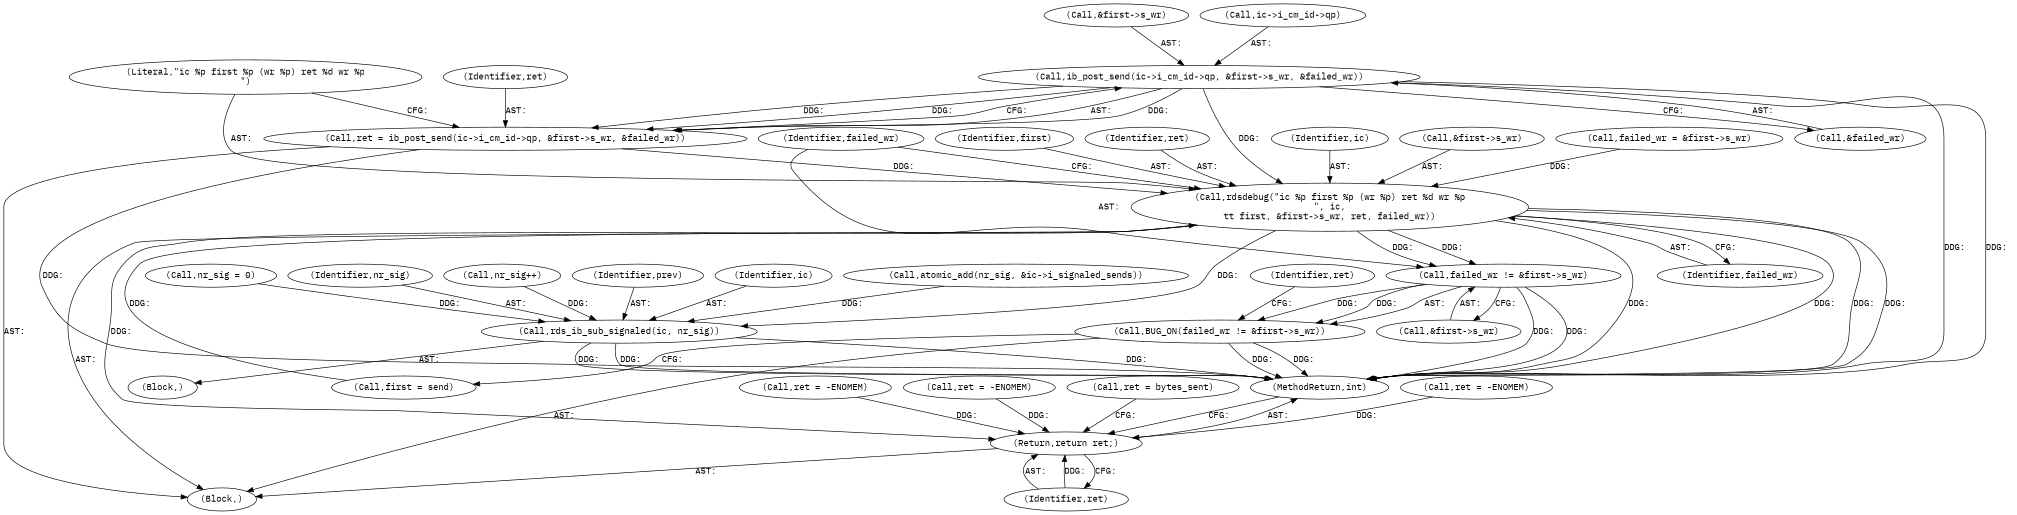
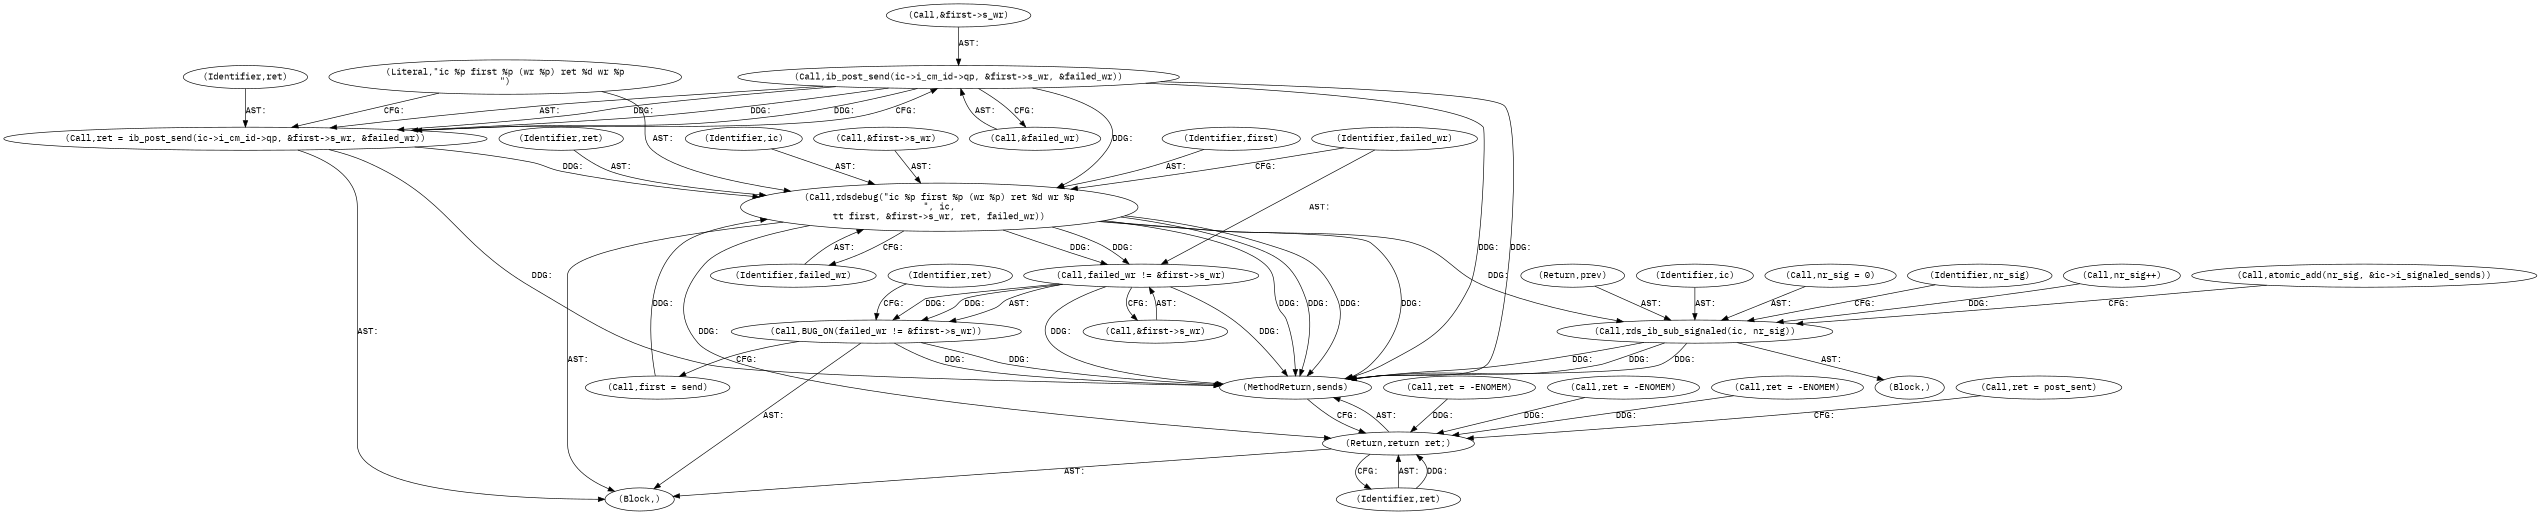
(1283, 15) -> none
(1669, 139) -> none
(638, 276) -> (1573, 276)
(453, 304) -> (1784, 304)
(519, 304) -> (1868, 304)
(855, 304) -> (2122, 304)
(1153, 388) -> (2039, 388)
(1320, 388) -> (1296, 388)
